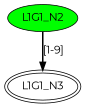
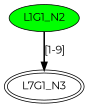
(43, 87) -> (44, 87)
